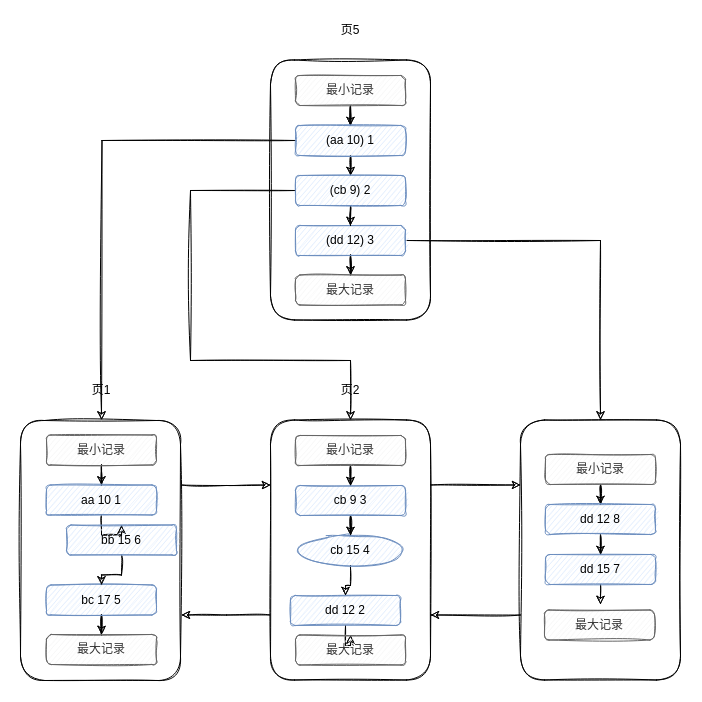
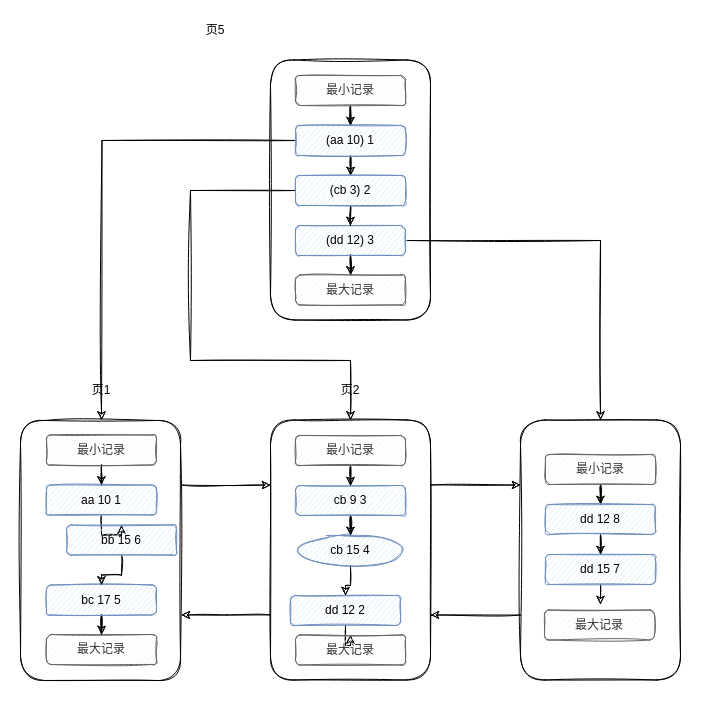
(351, 31) -> (216, 31)
(351, 191) -> (351, 191)
